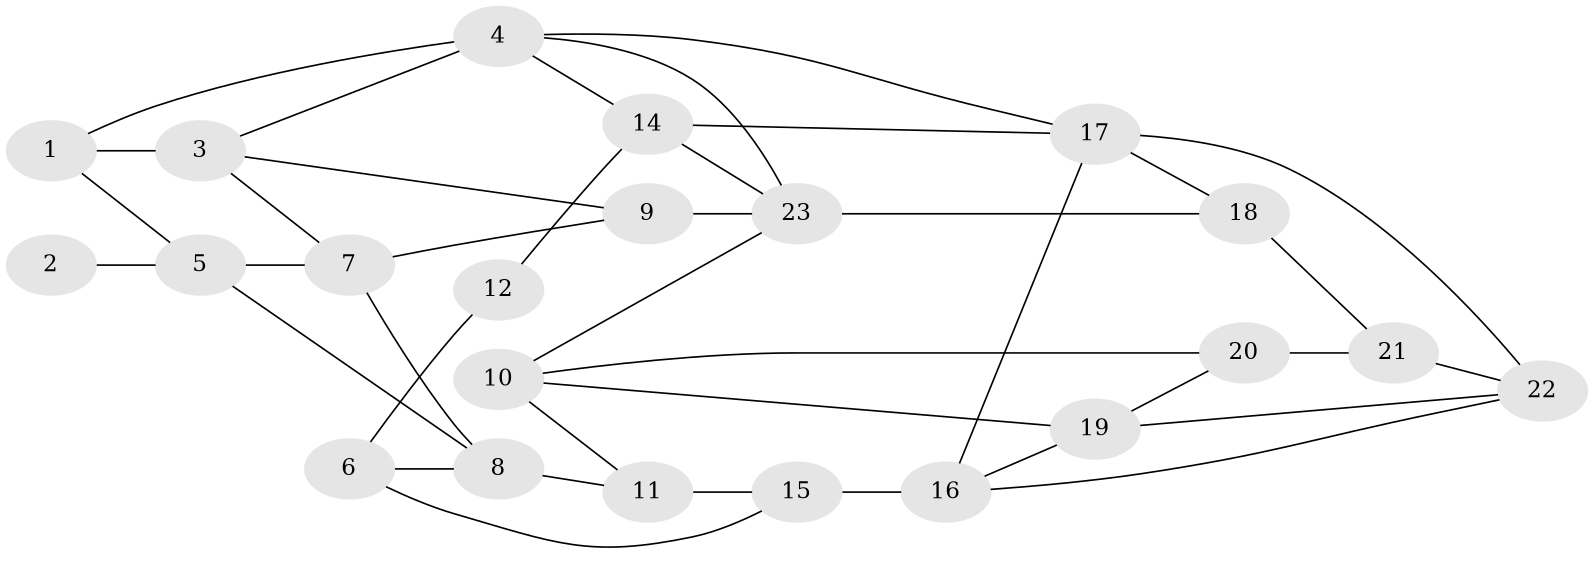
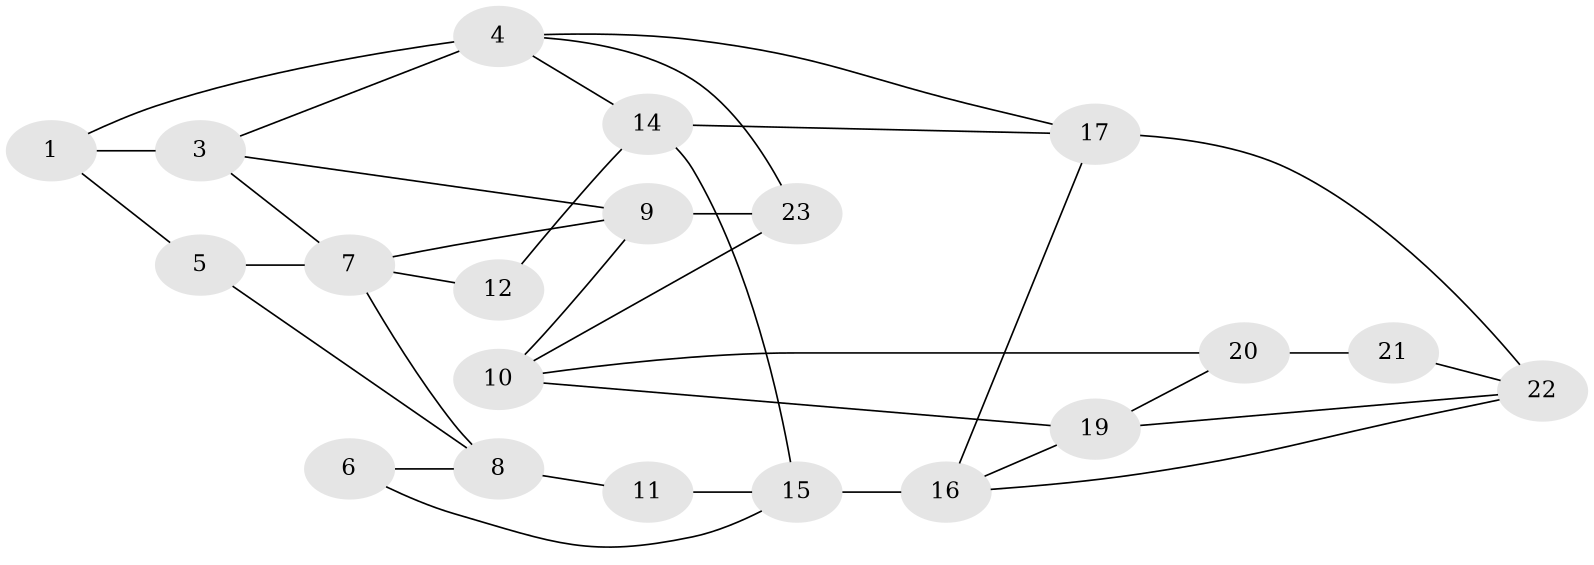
(722, 169) -> (749, 299)
(1244, 214) -> none
(51, 265) -> none
(412, 386) -> (424, 278)
(573, 436) -> (576, 298)
